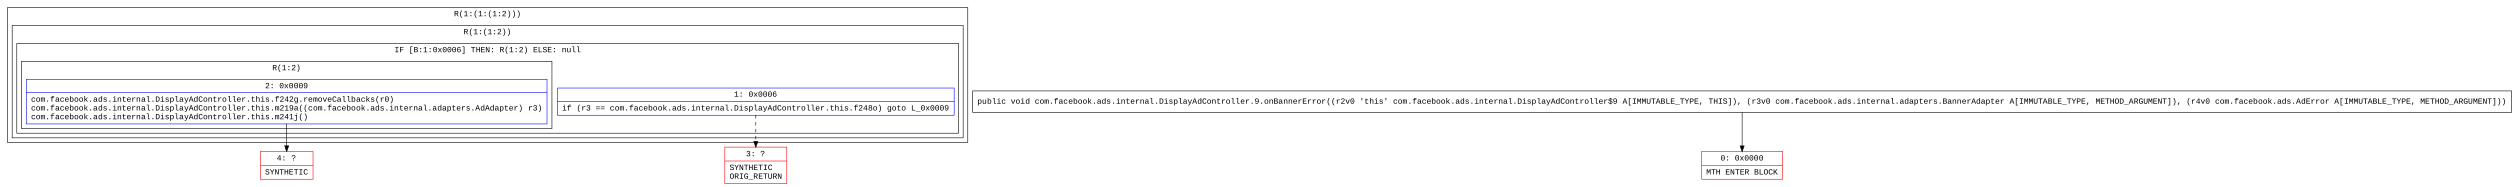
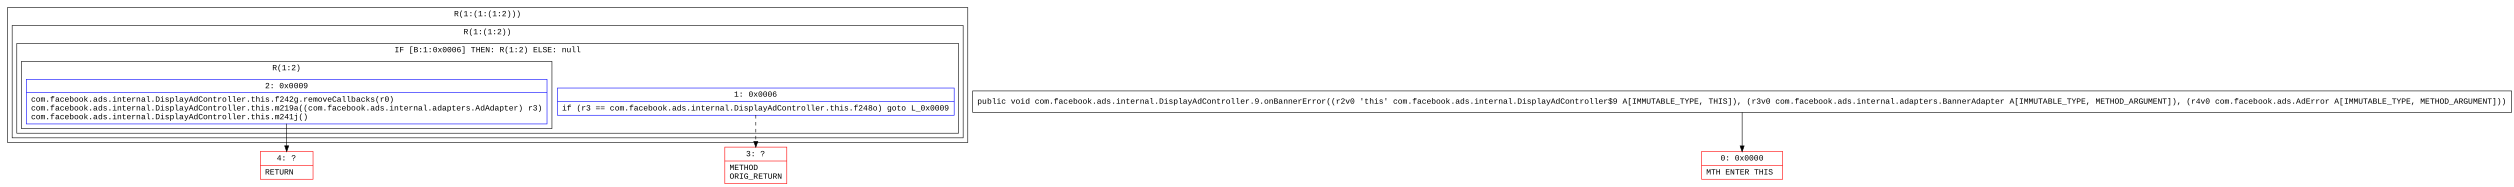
(751, 168) -> (744, 168)
(287, 172) -> (279, 172)
(1742, 172) -> (1740, 172)
